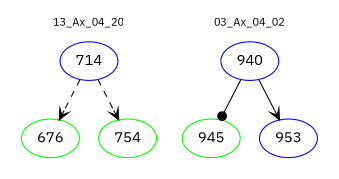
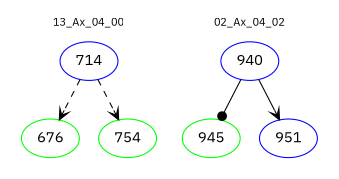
(89, 23) -> (89, 23)
(250, 23) -> (250, 23)
(288, 138) -> (288, 138)
